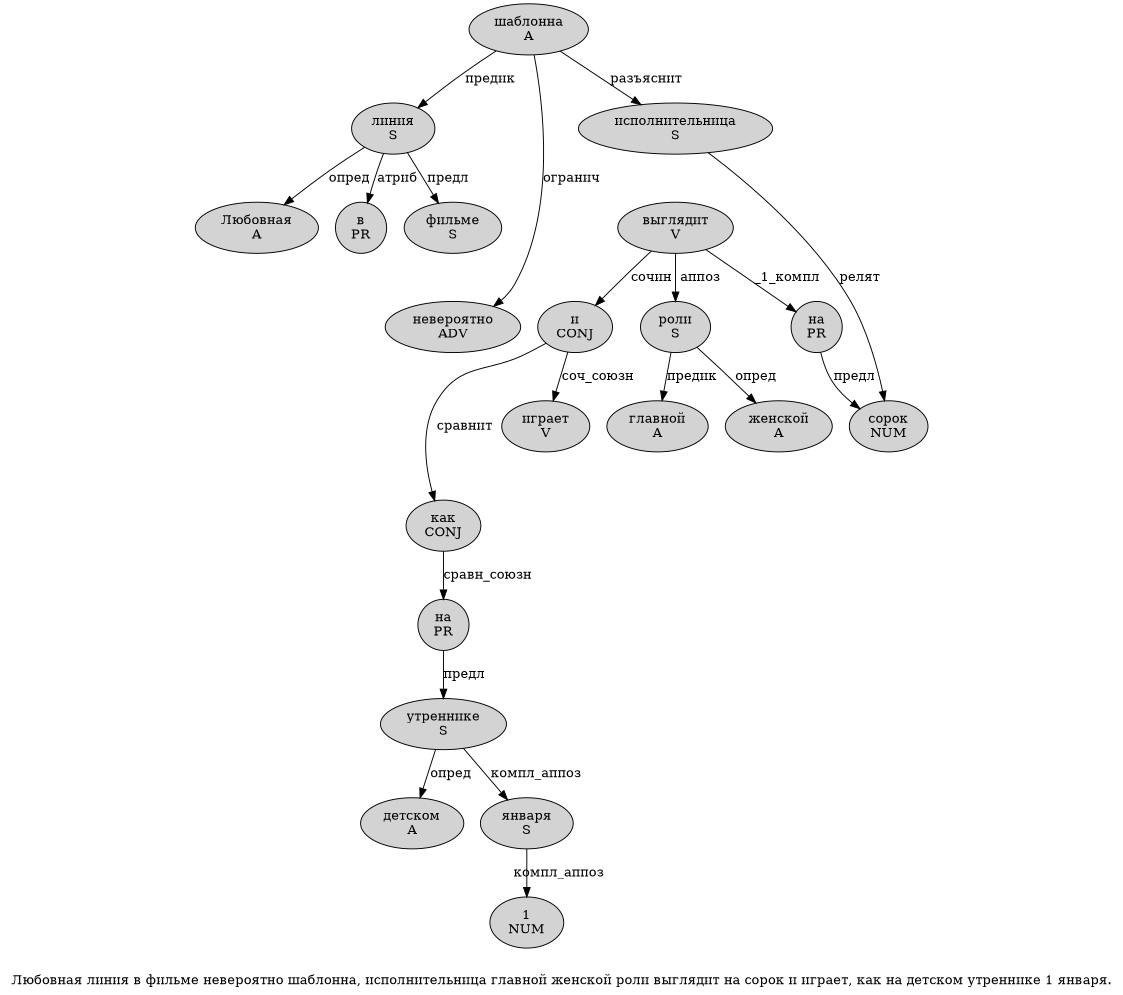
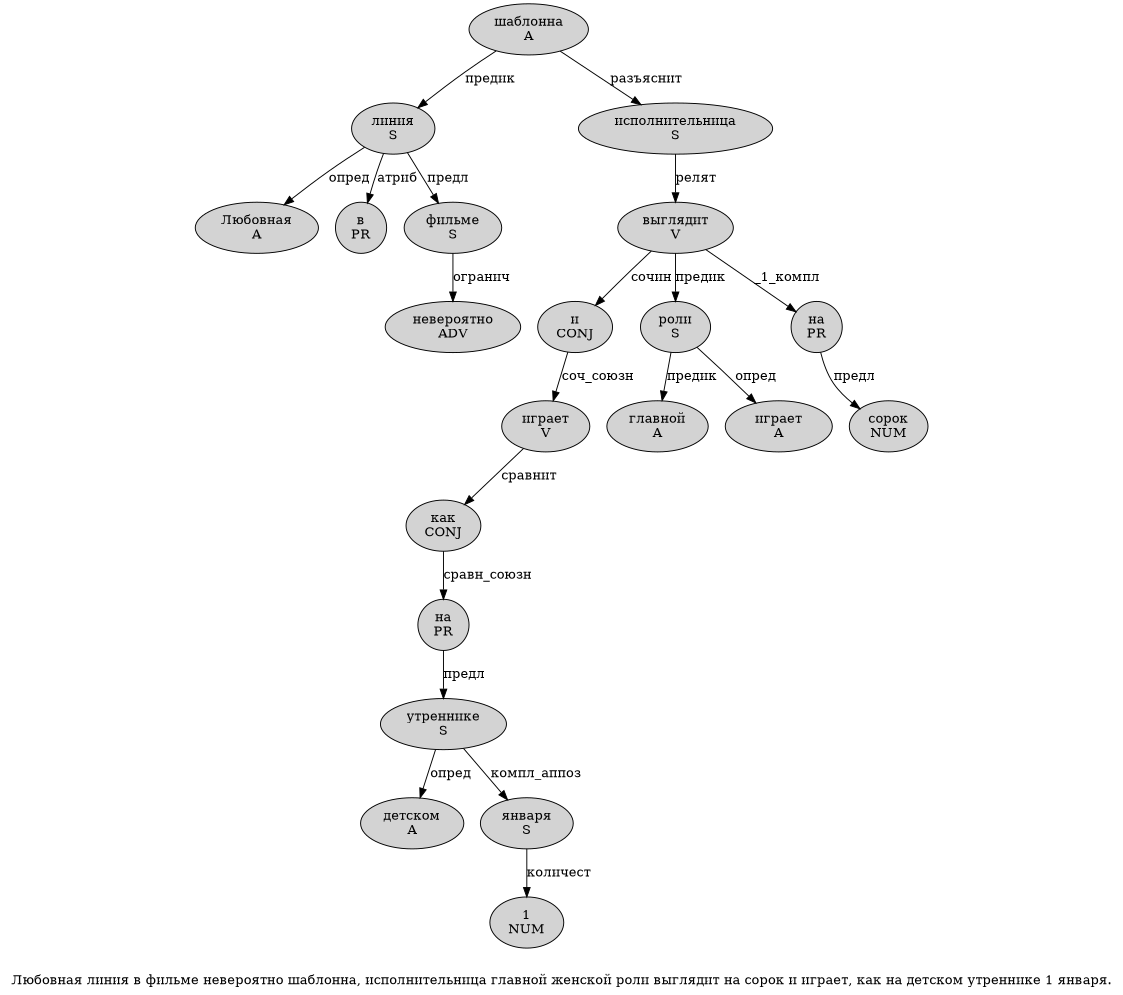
(542, 182) -> (453, 273)
(819, 256) -> (676, 173)
(701, 277) -> (701, 277)
(447, 388) -> (498, 473)
(779, 426) -> (779, 426)
(559, 873) -> (559, 873)
